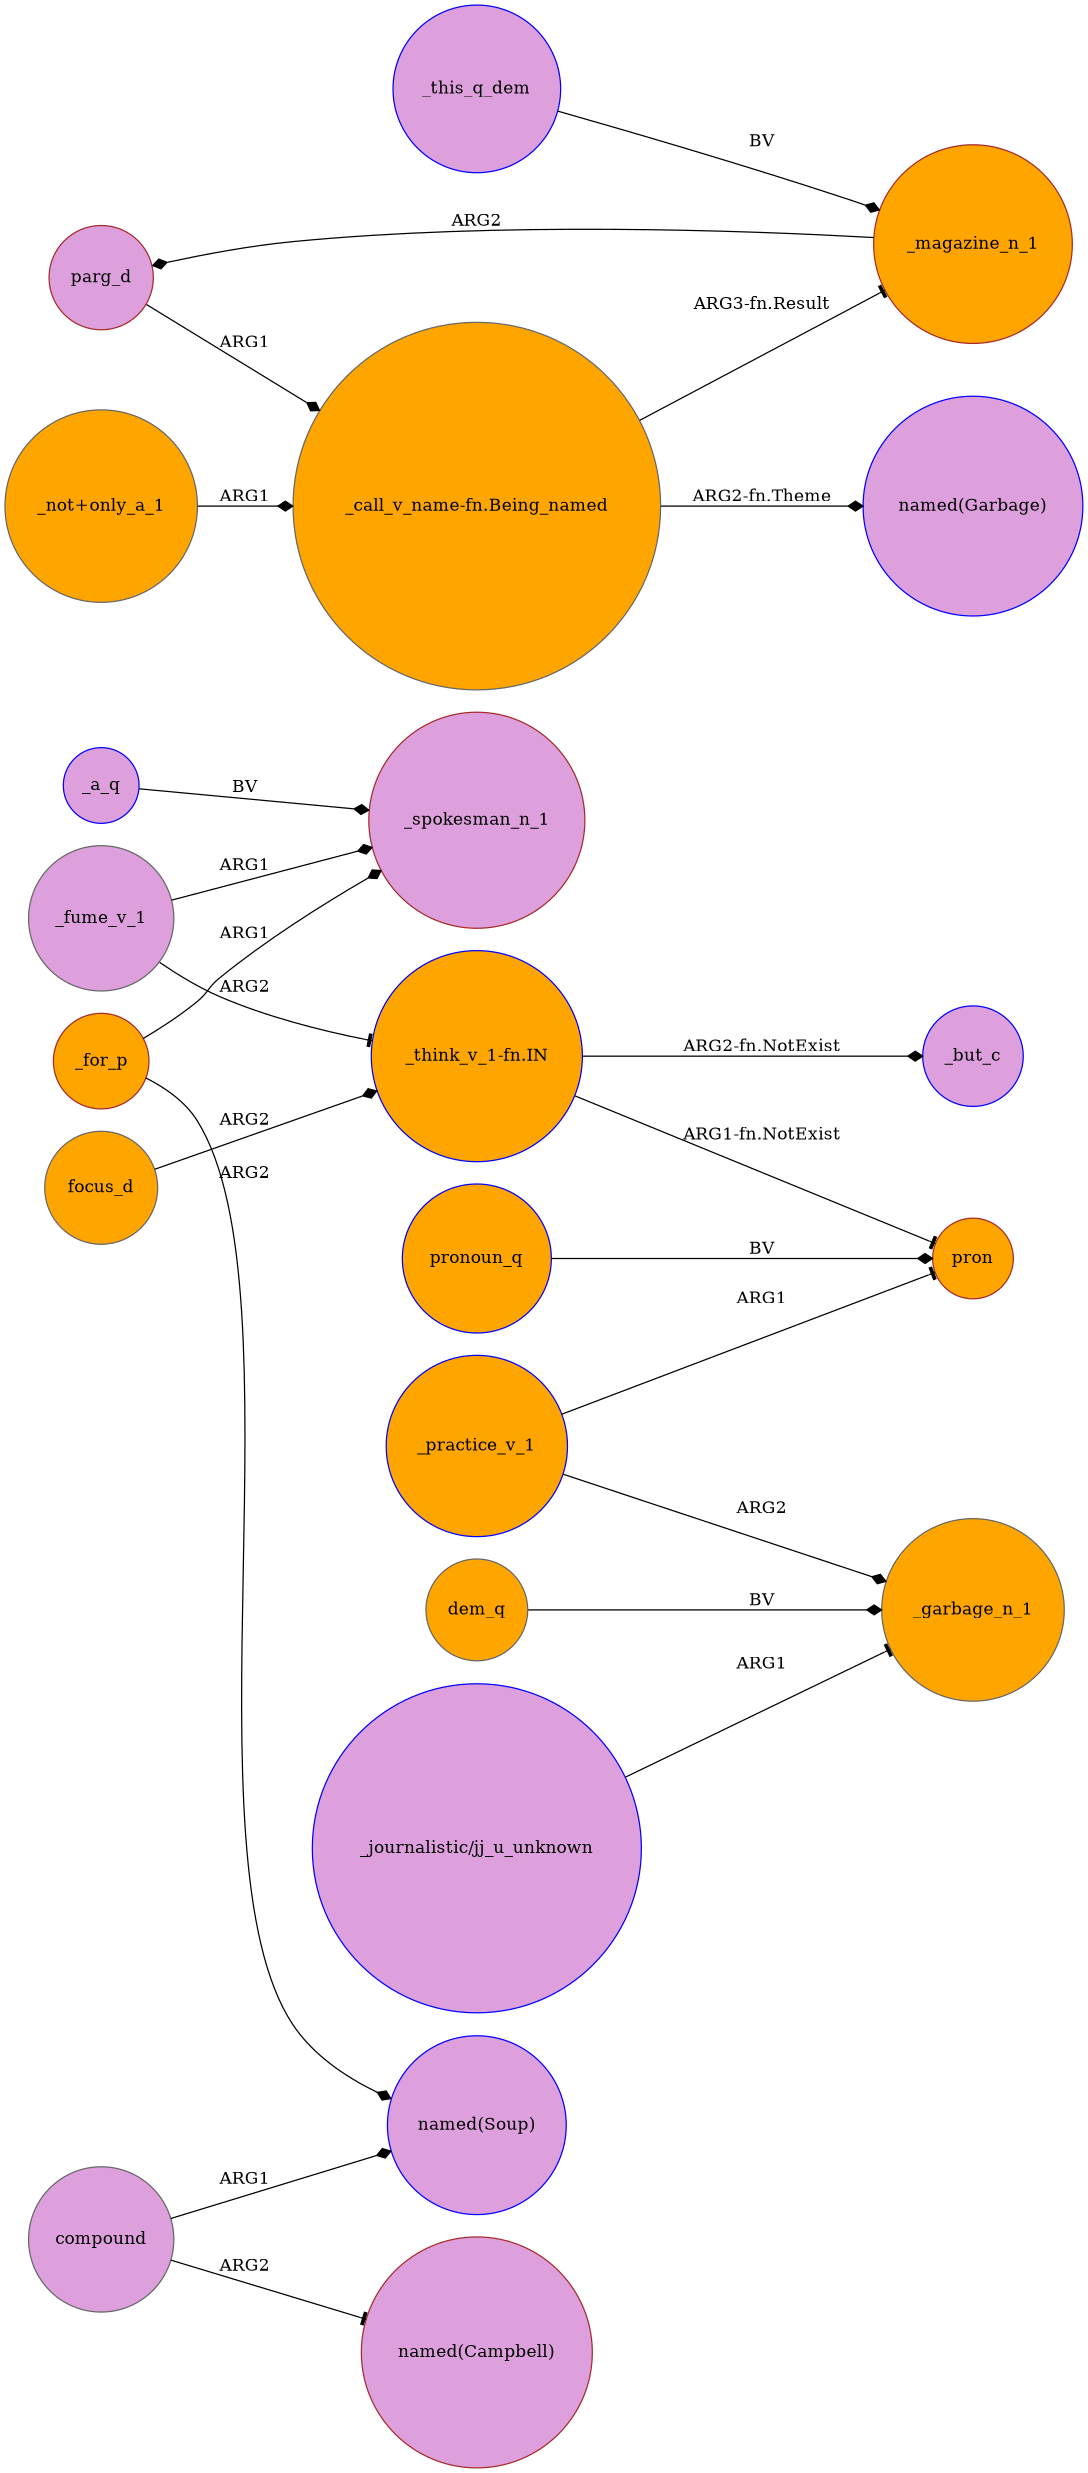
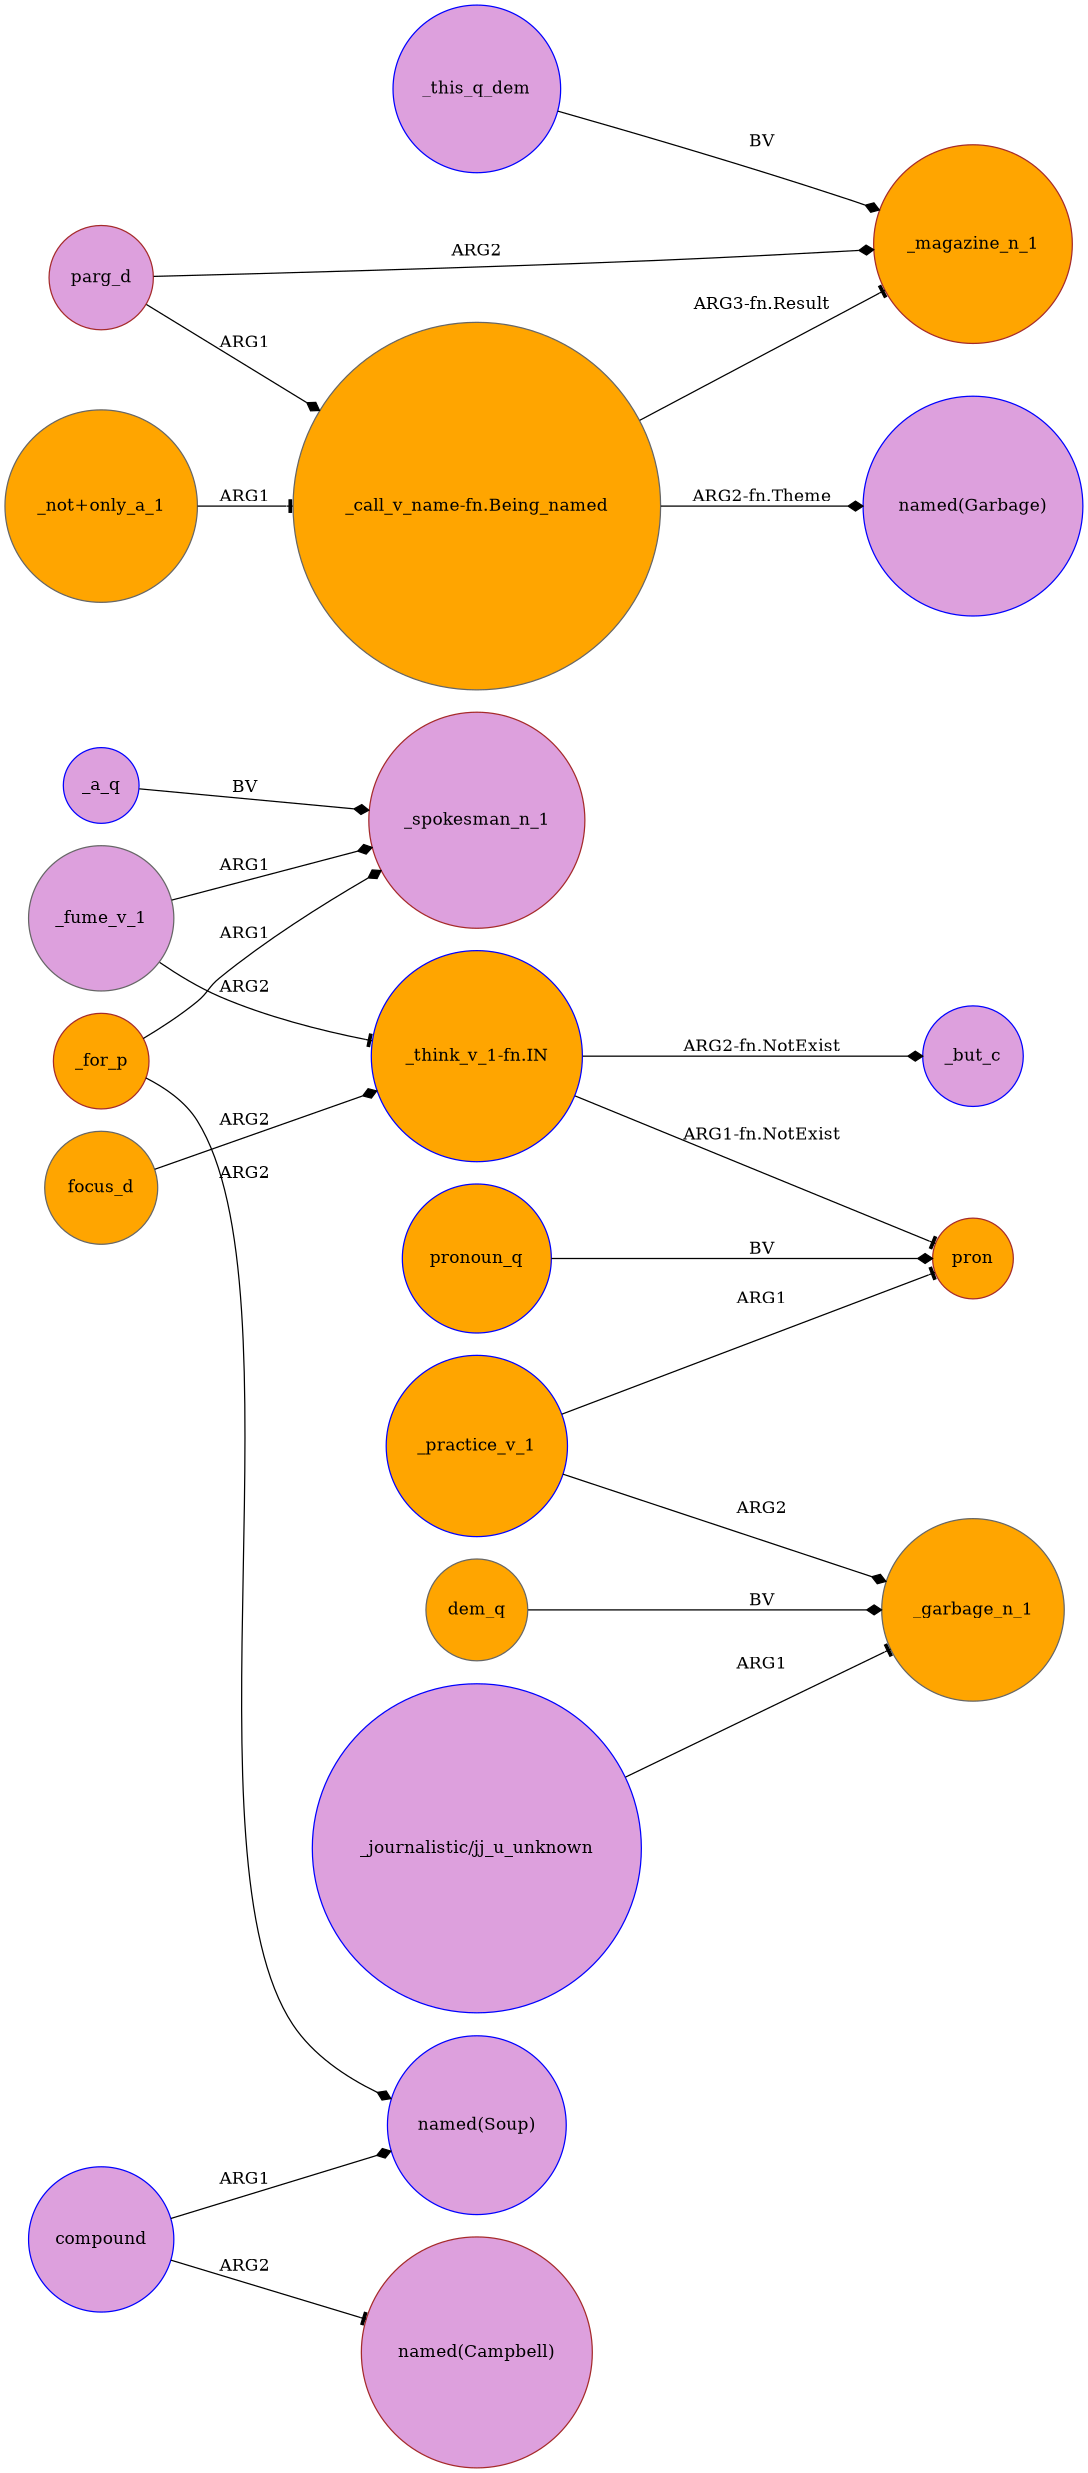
(520, 230) -> (506, 266)
(242, 506) -> (242, 506)
(101, 2239) -> (101, 2239)
